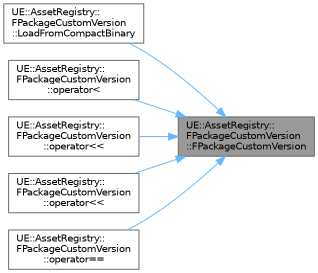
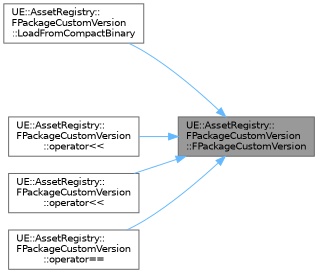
(74, 80) -> none
